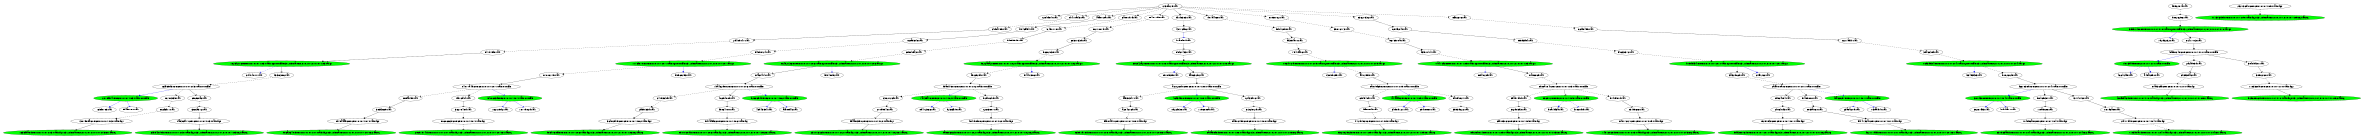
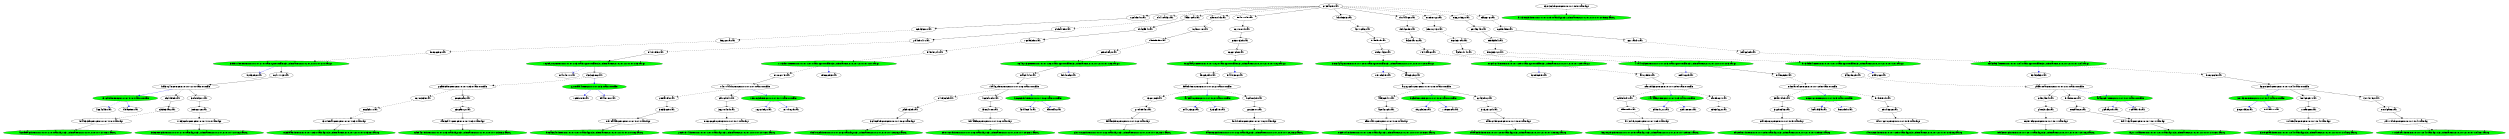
none -> (924, 29)
(1184, 35) -> (1370, 35)
(156, 92) -> (594, 80)
(1565, 92) -> (1821, 92)
